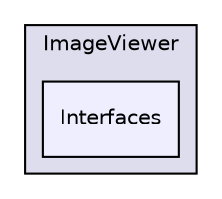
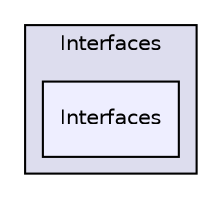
(111, 45) -> (111, 45)
